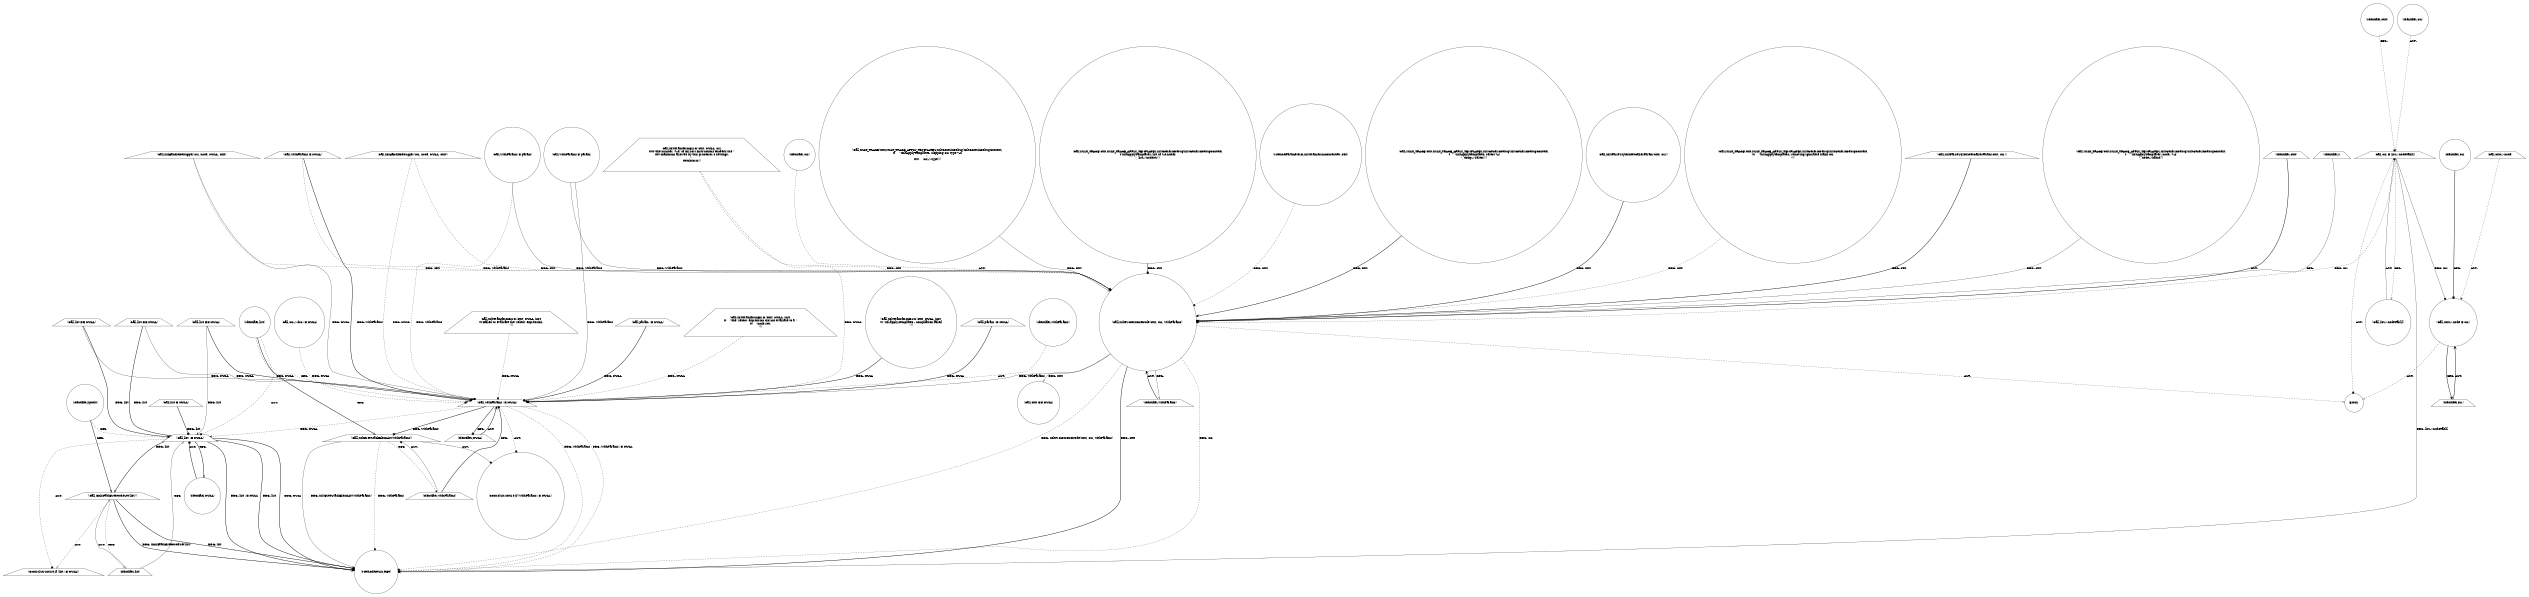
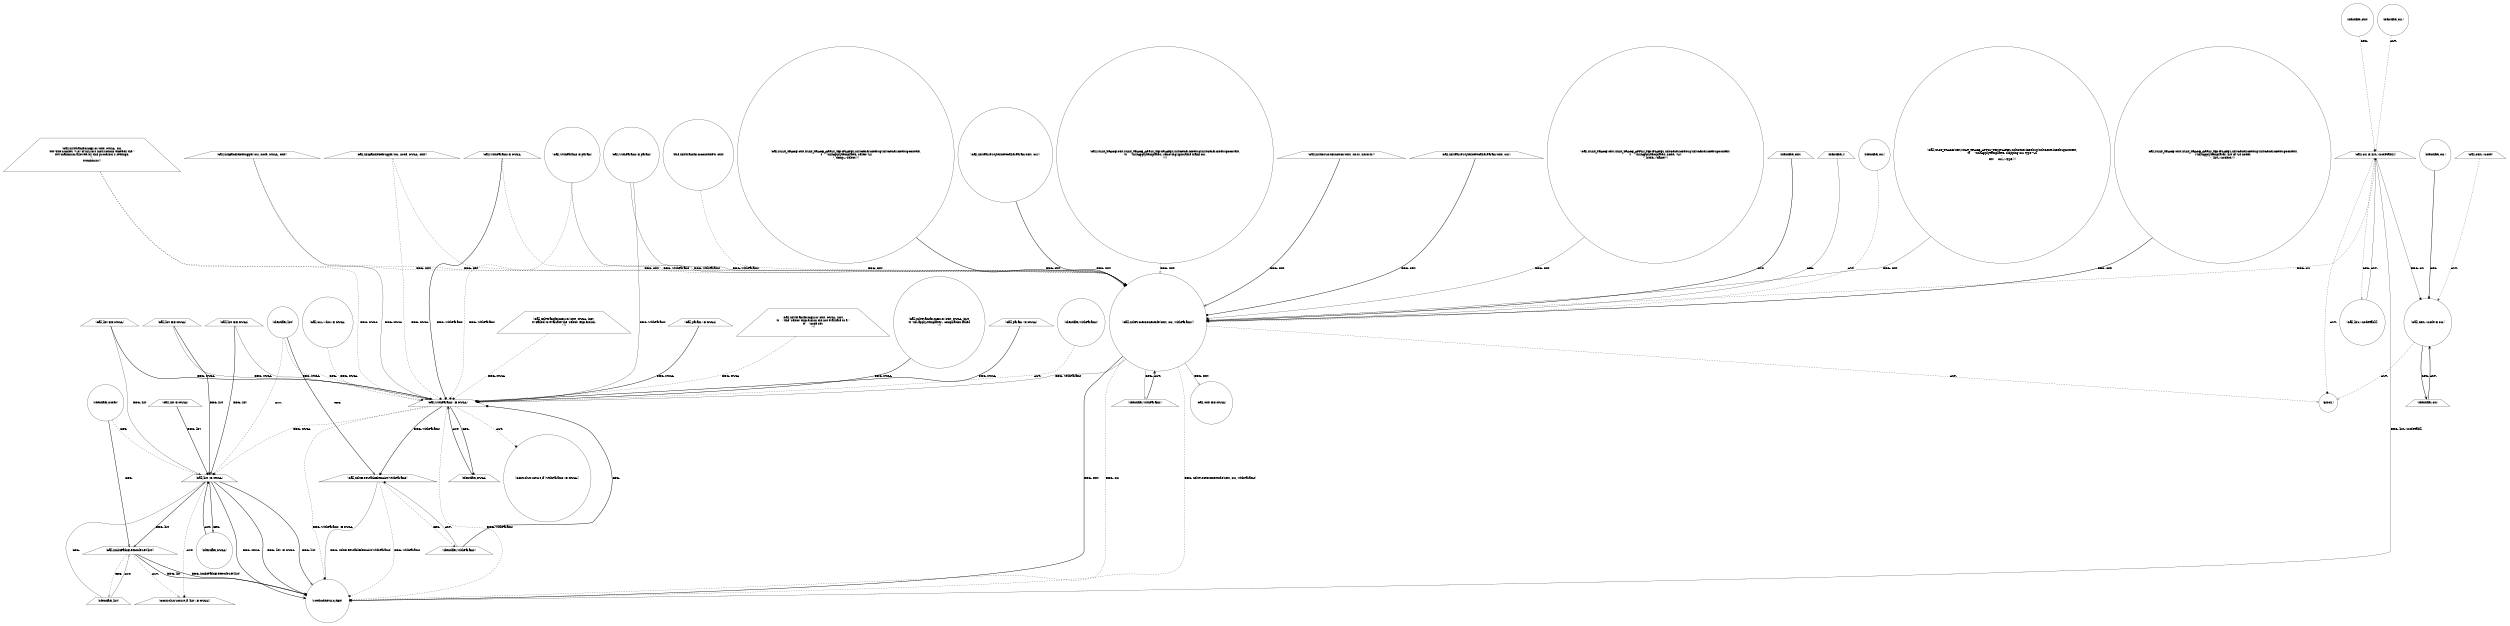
(1311, 155) -> (698, 155)
none -> (1341, 155)
(85, 403) -> (106, 403)
(457, 447) -> none
